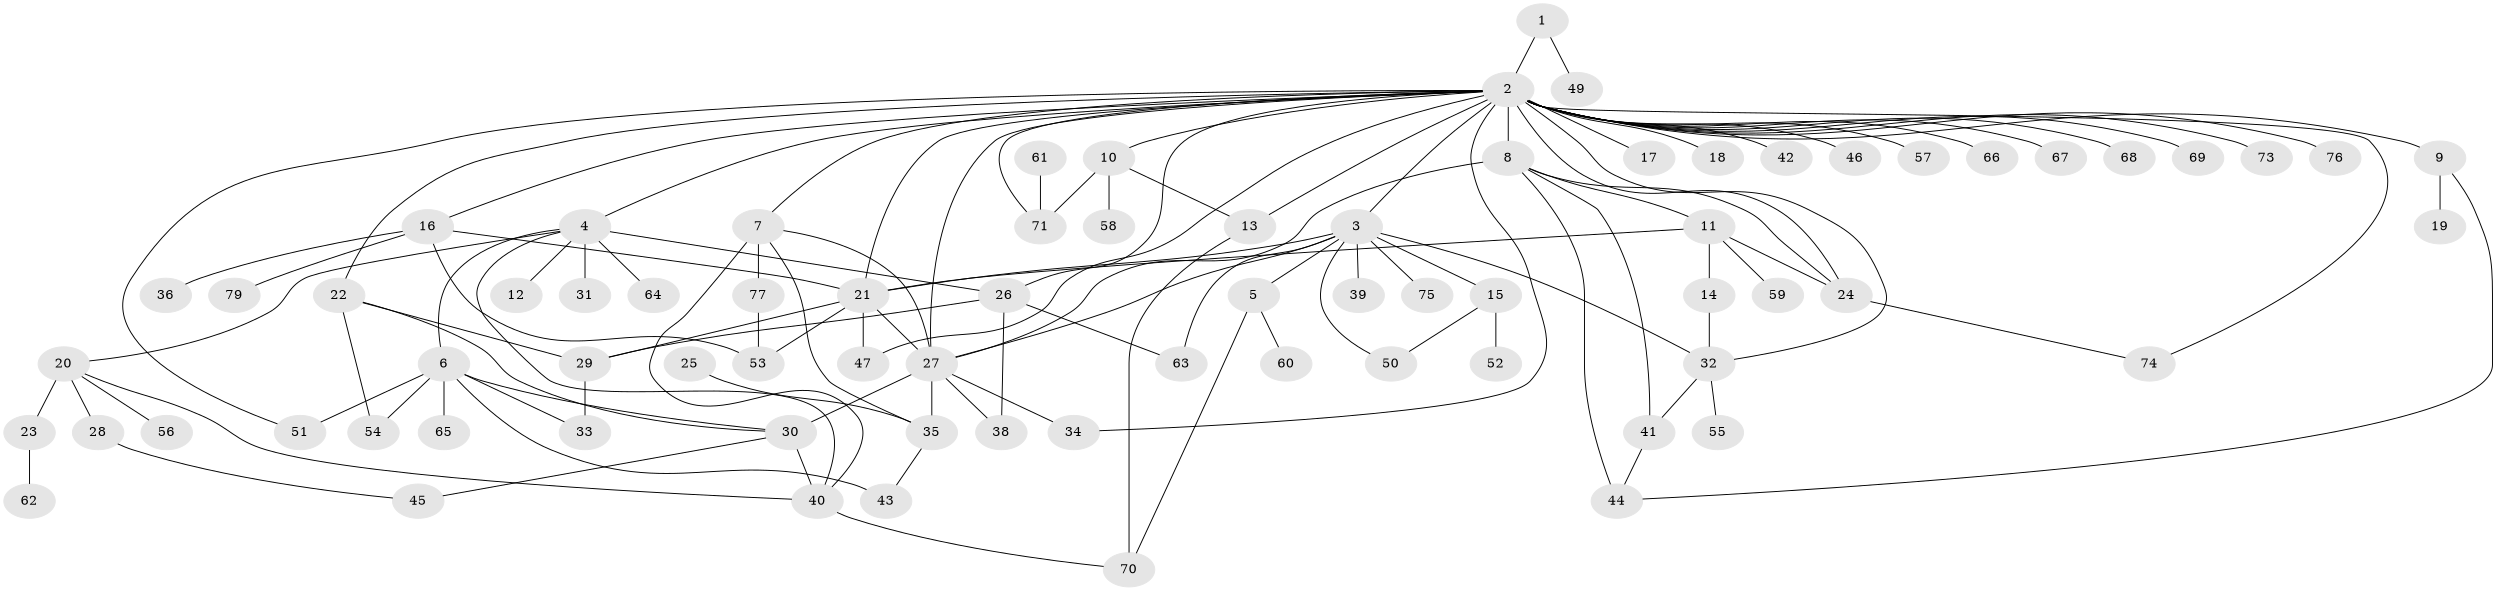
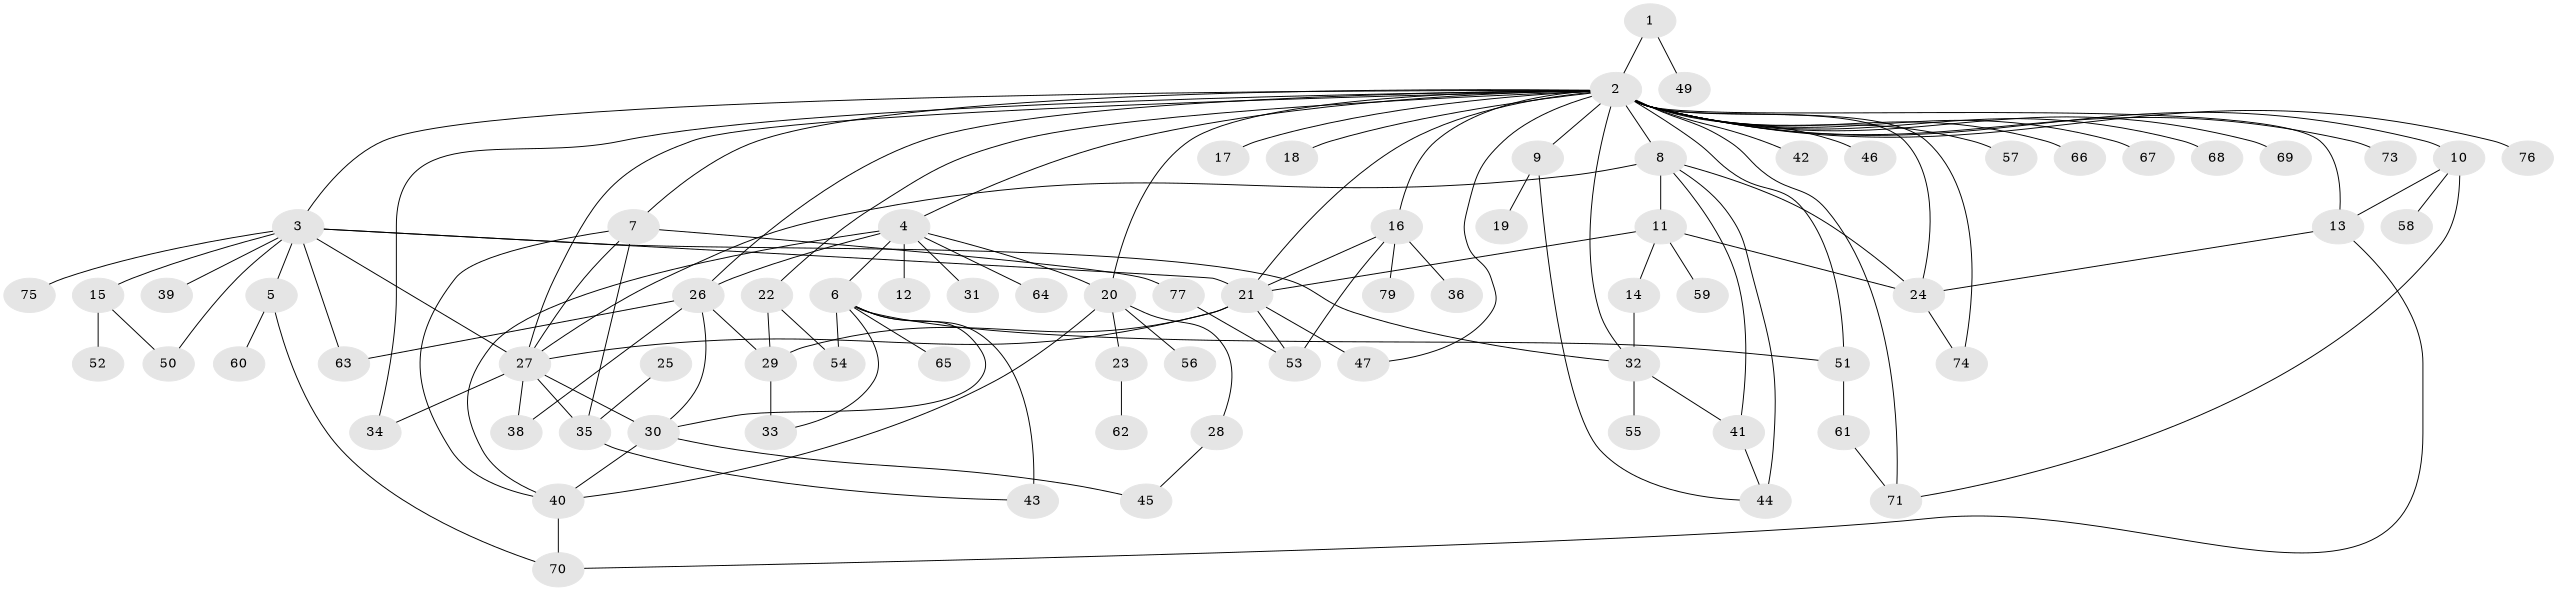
none -> (1211, 131)
none -> (2128, 261)
(534, 387) -> (703, 371)
none -> (1844, 398)
